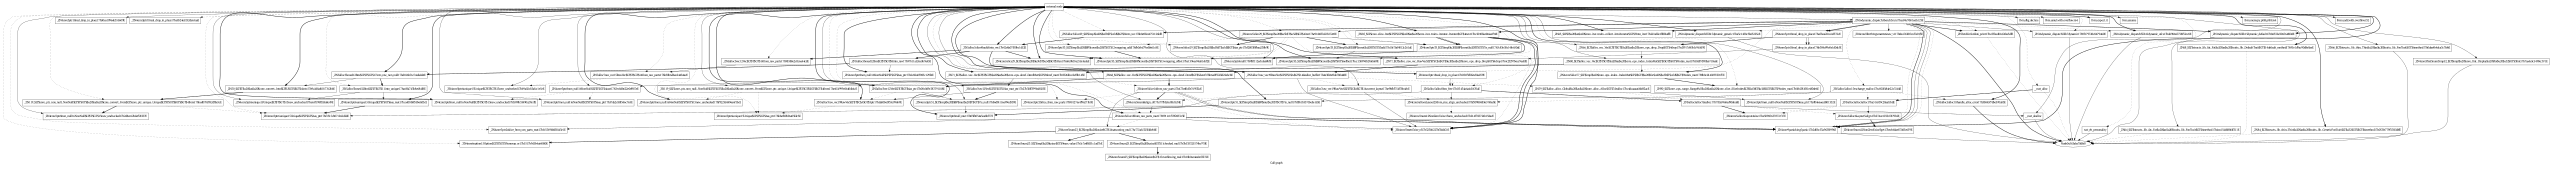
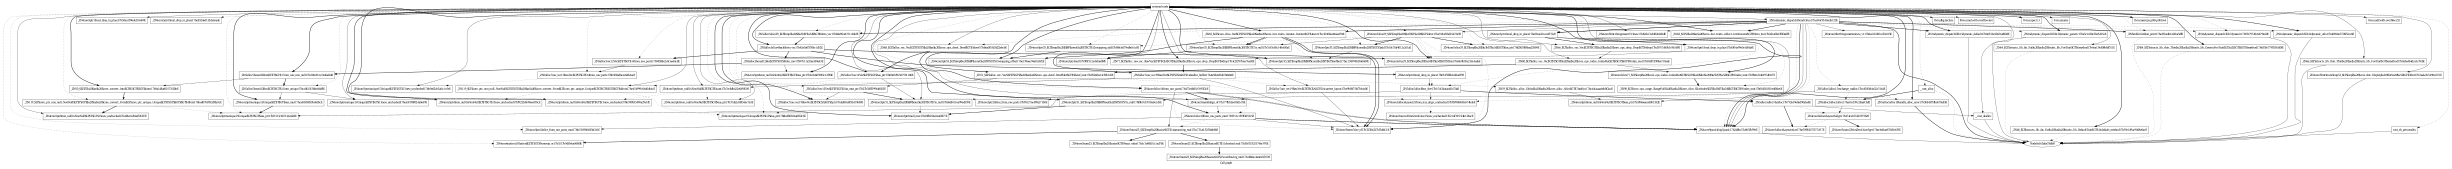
(1652, 8) -> (1650, 9)
(1978, 27) -> (2052, 27)
none -> (1632, 34)
(1820, 109) -> (1817, 123)
